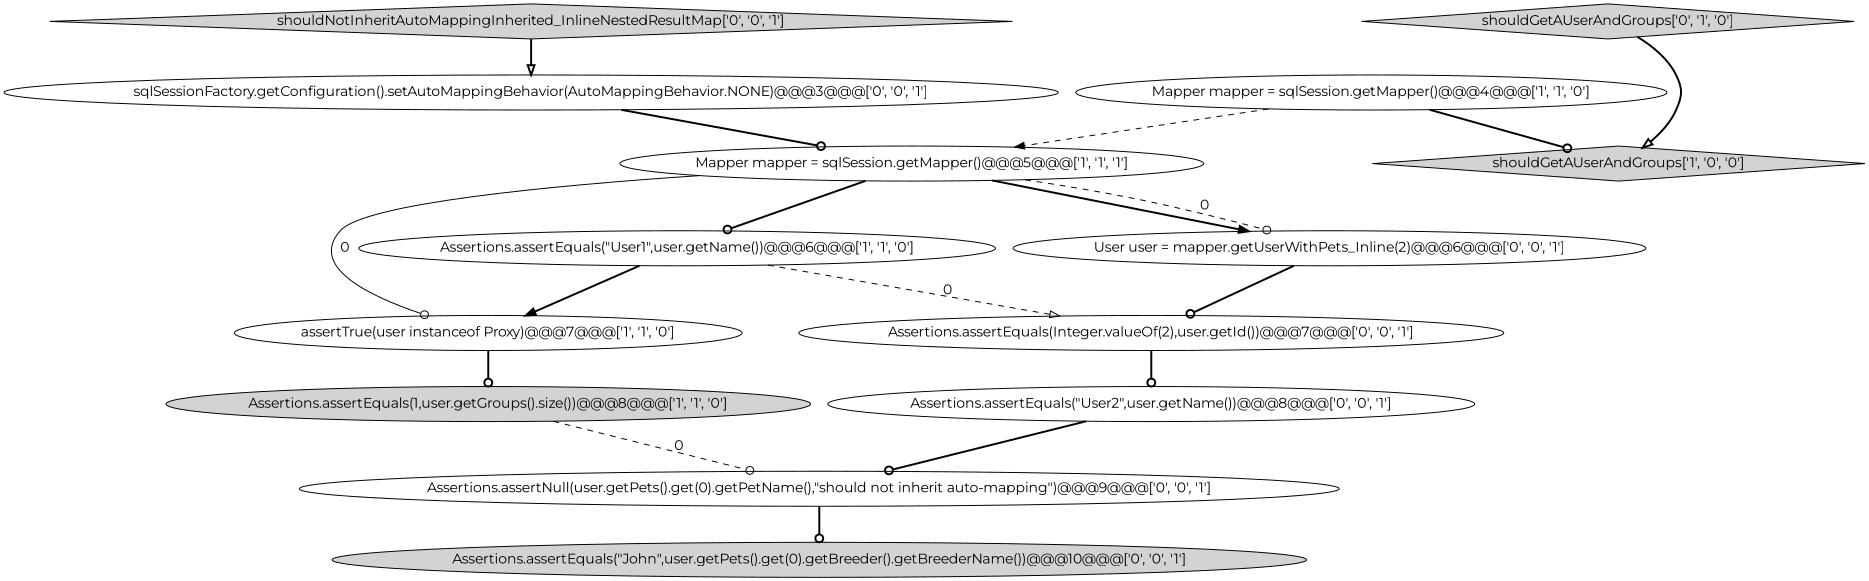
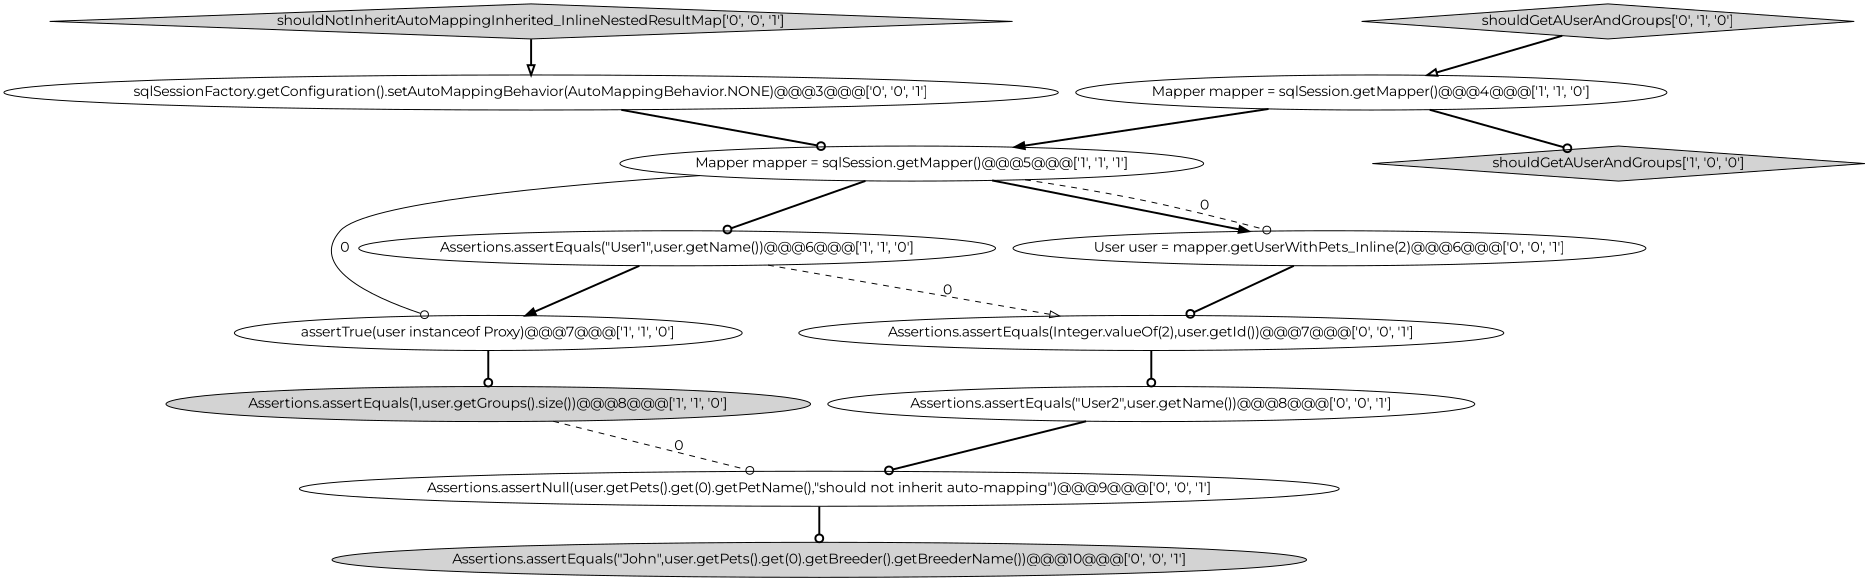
(1680, 86) -> (1499, 54)
(1147, 127) -> (1147, 127)
